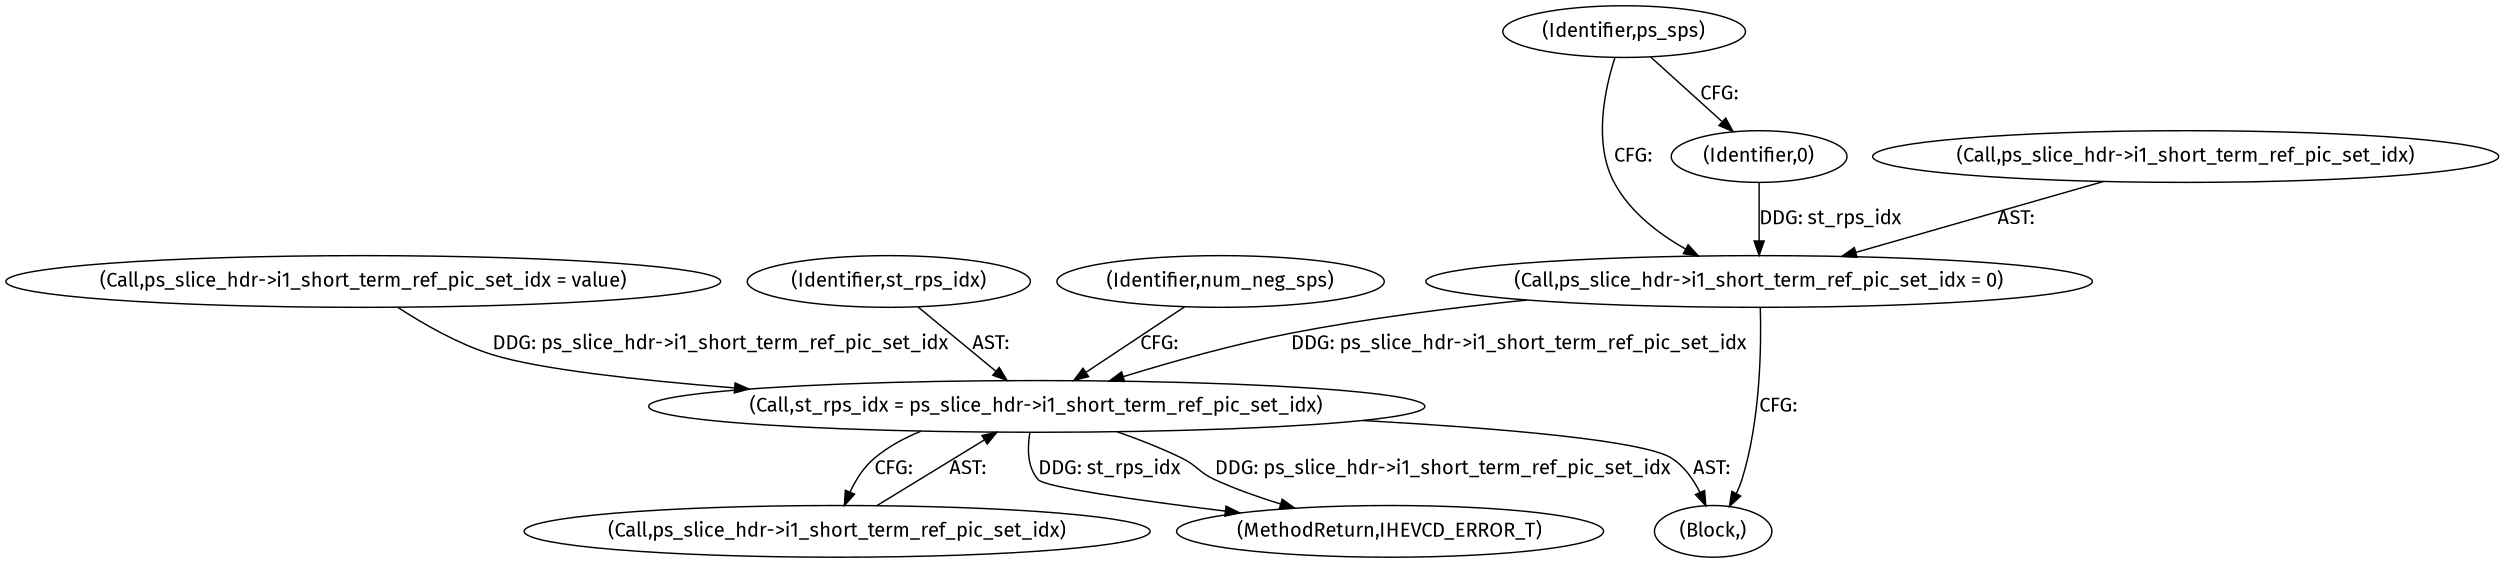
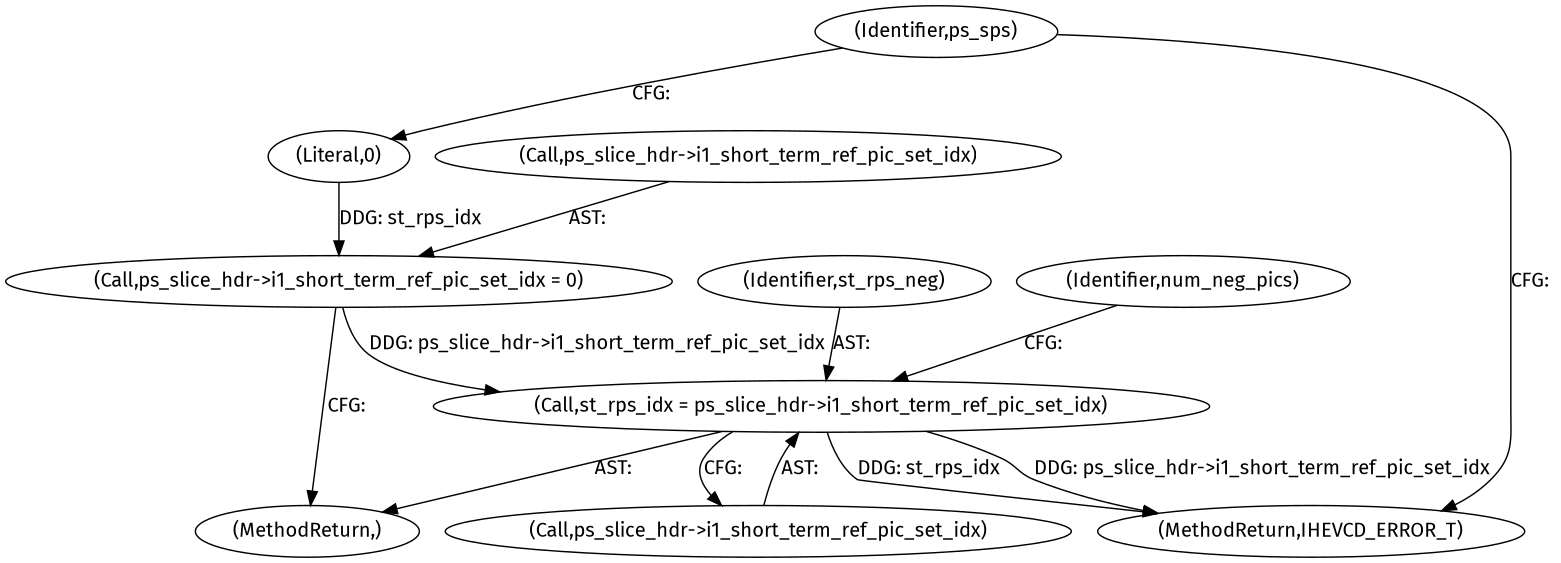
(1759, 157) -> (339, 157)
(1608, 169) -> (1479, 109)
(363, 281) -> none
(889, 281) -> (844, 281)
(1221, 281) -> (1183, 281)
(1713, 531) -> (307, 531)
